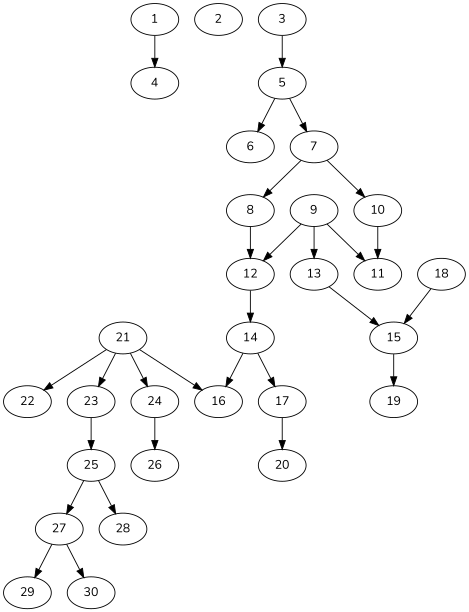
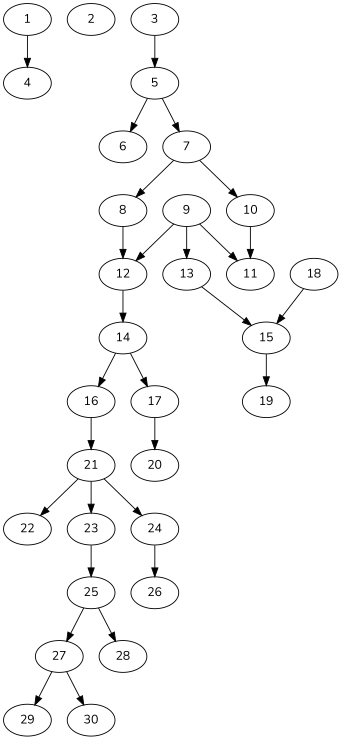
(167, 367) -> (91, 429)
